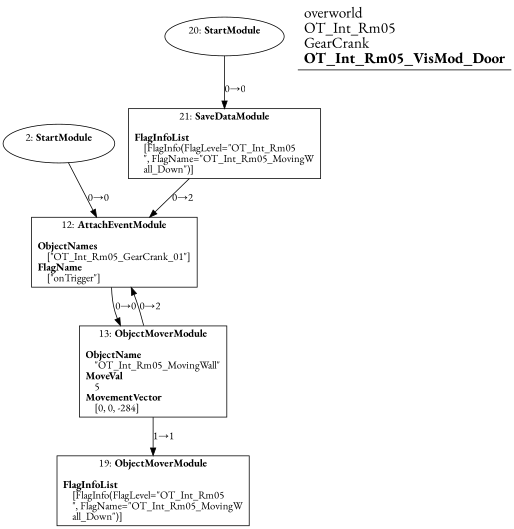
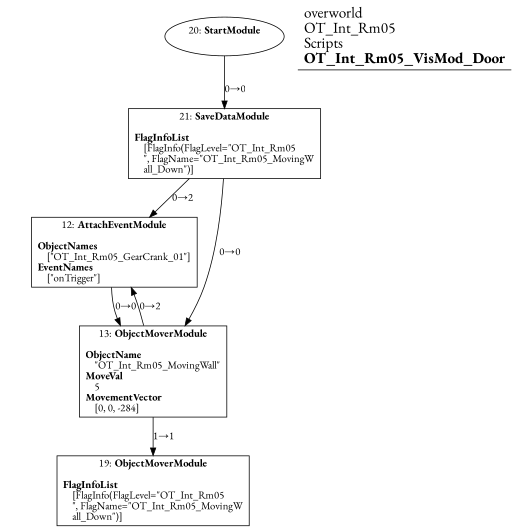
(337, 43) -> (324, 43)
(59, 144) -> none
none -> (214, 251)
(60, 267) -> (65, 267)
